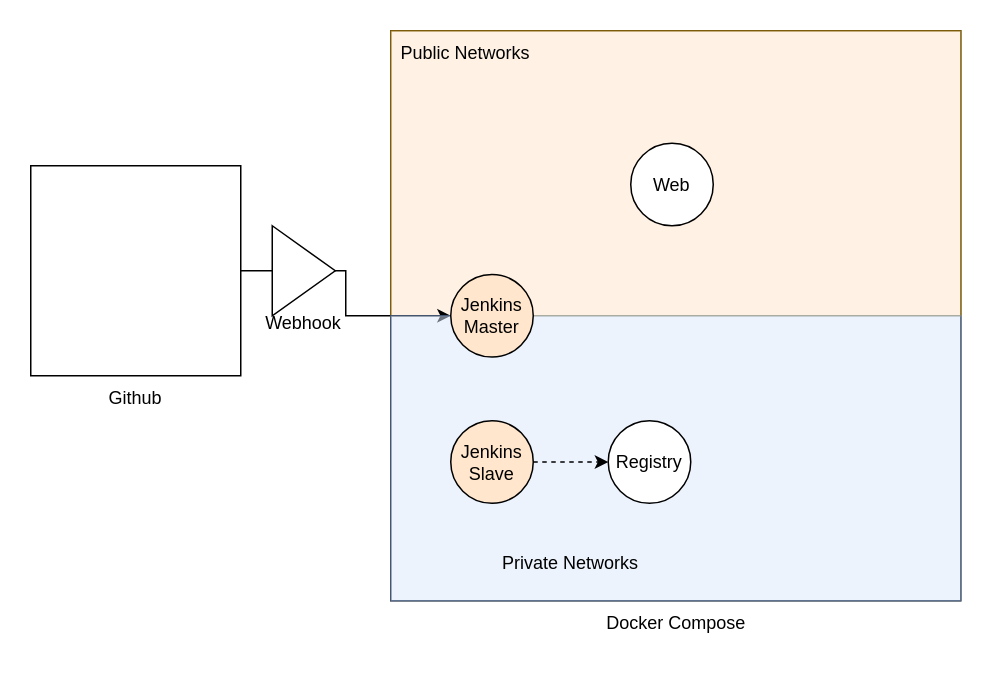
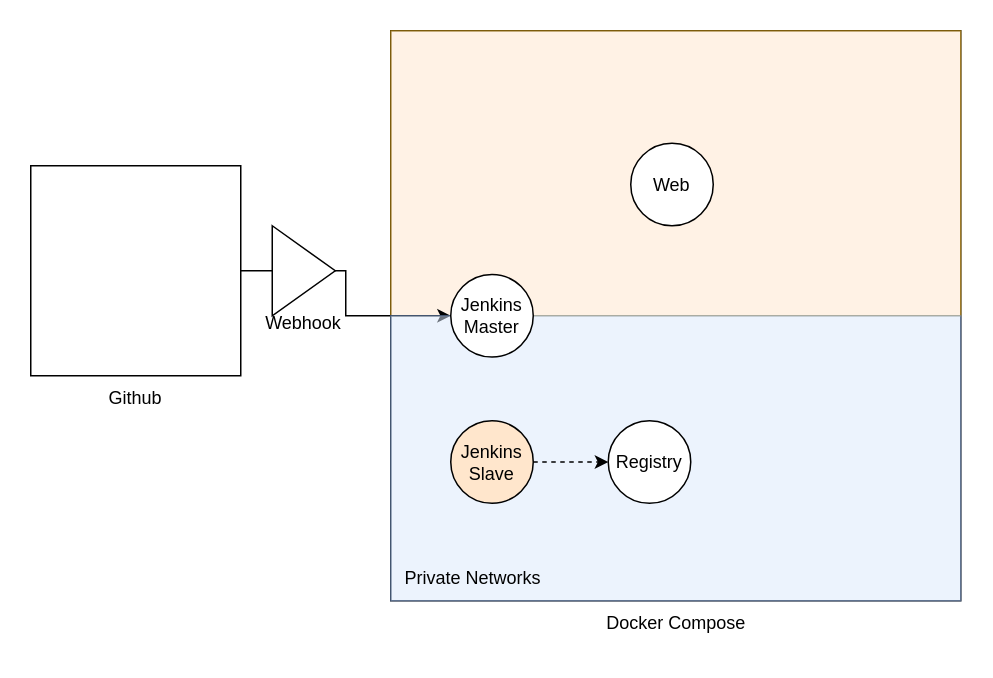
(466, 53) -> none
(492, 316) -> (492, 316)
(571, 563) -> (473, 578)
